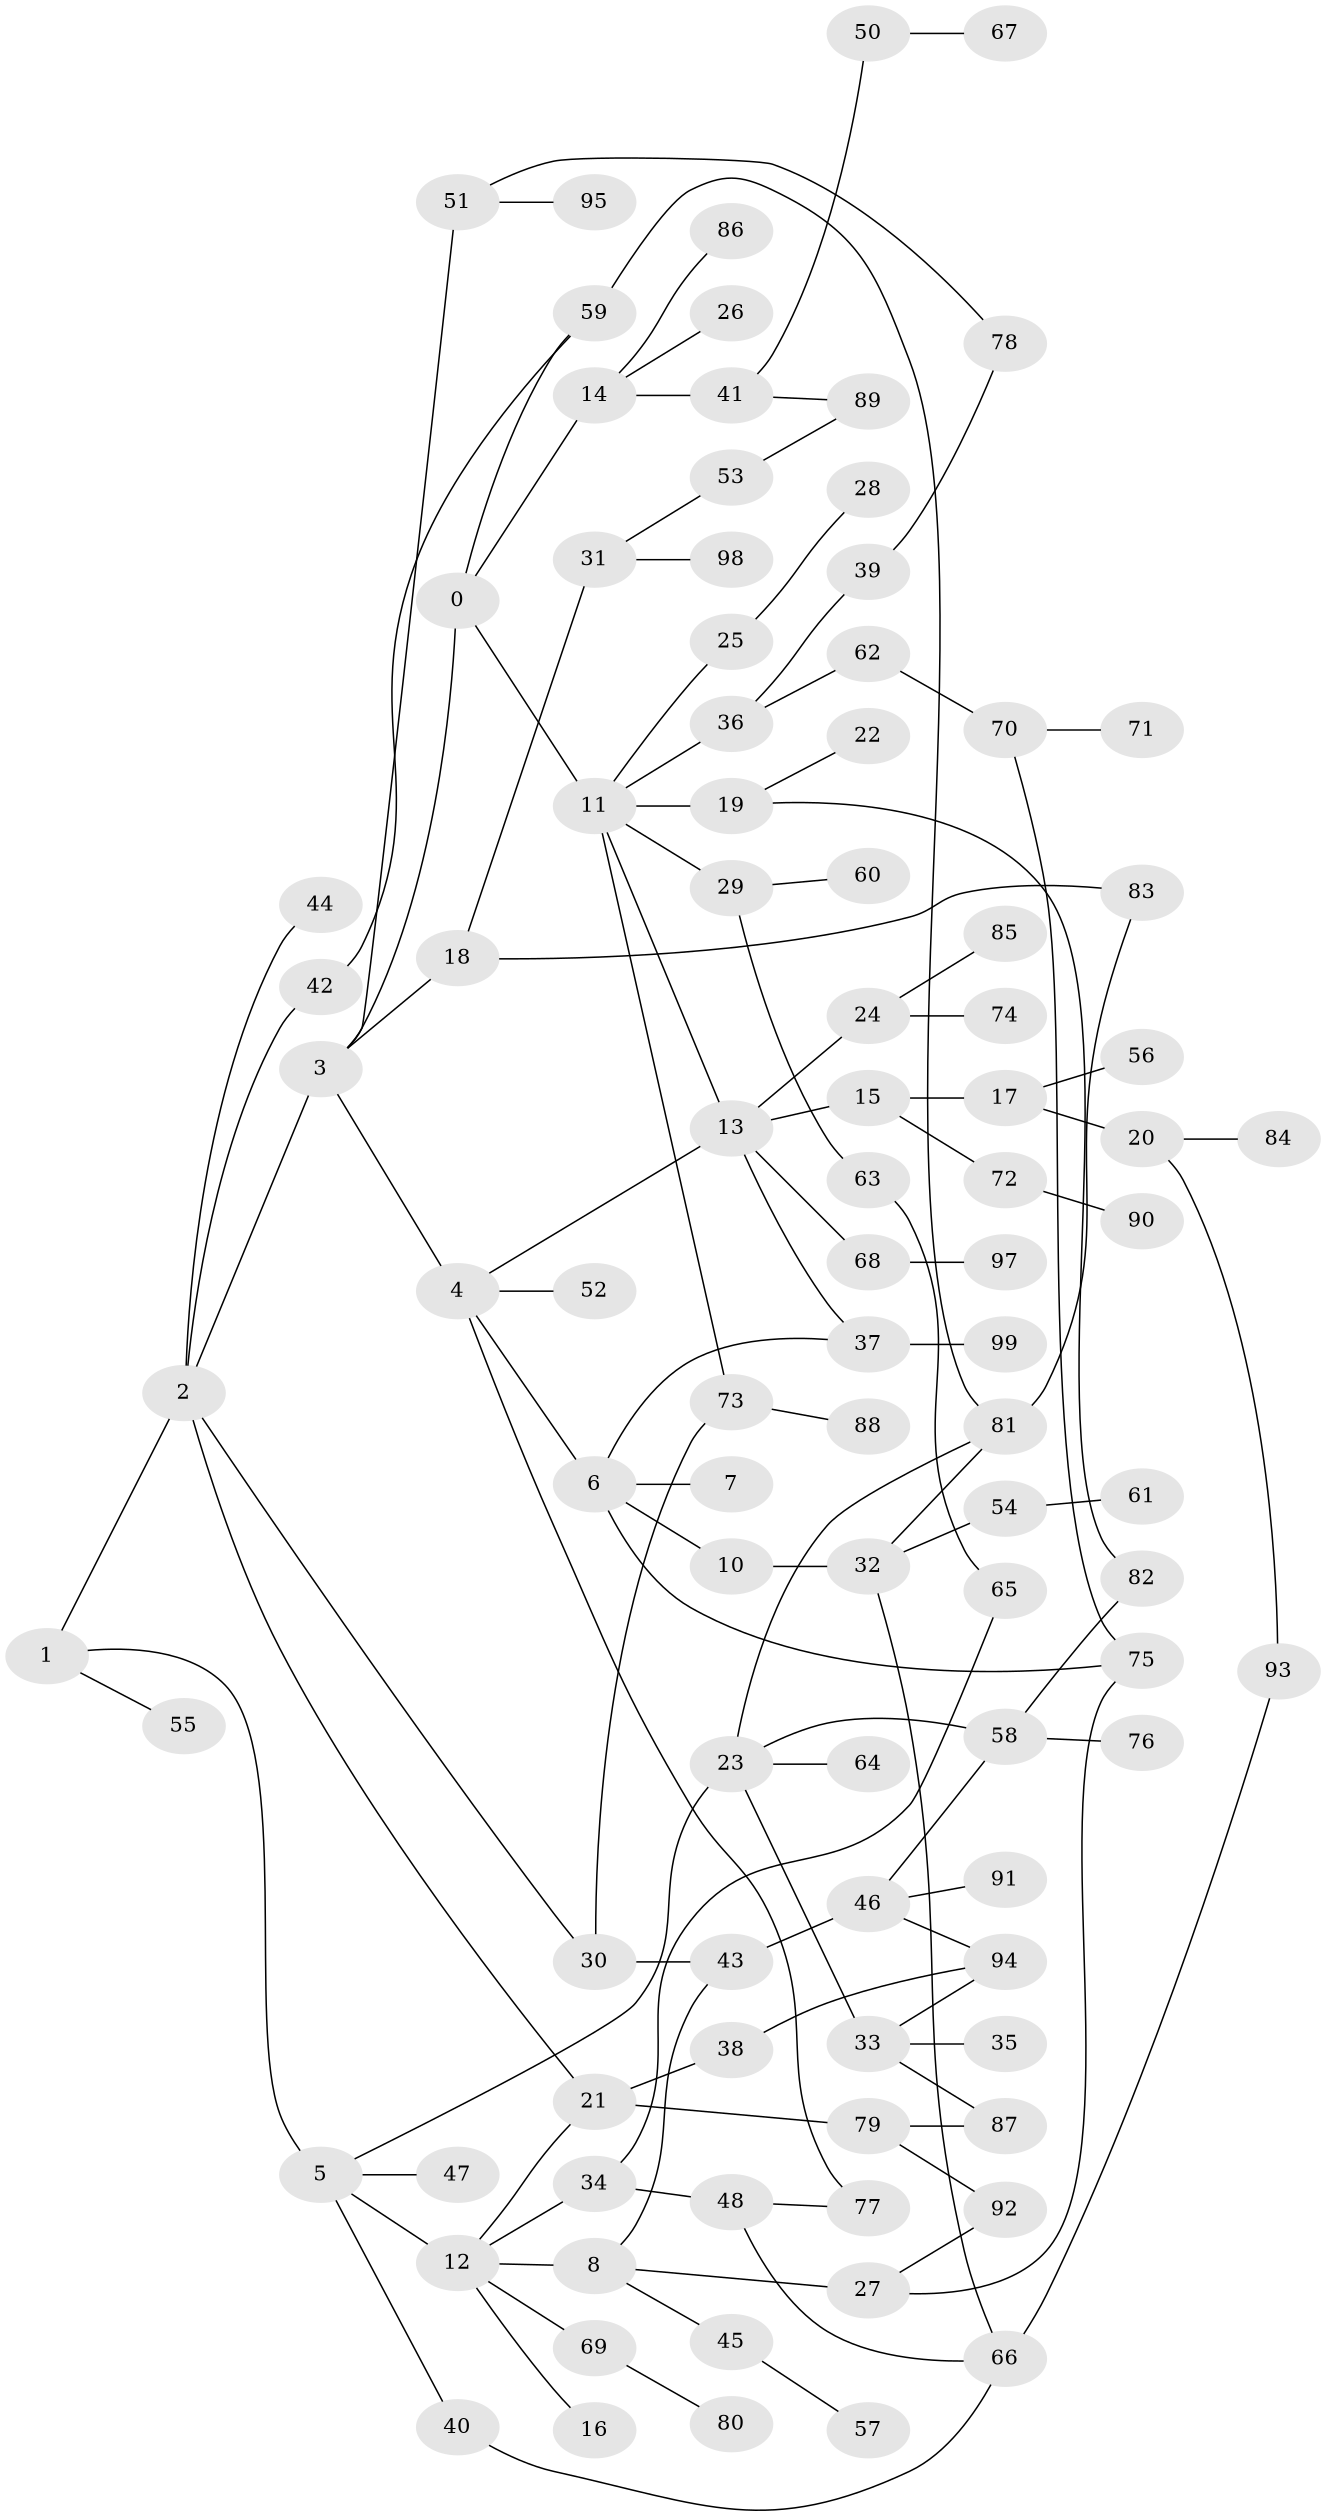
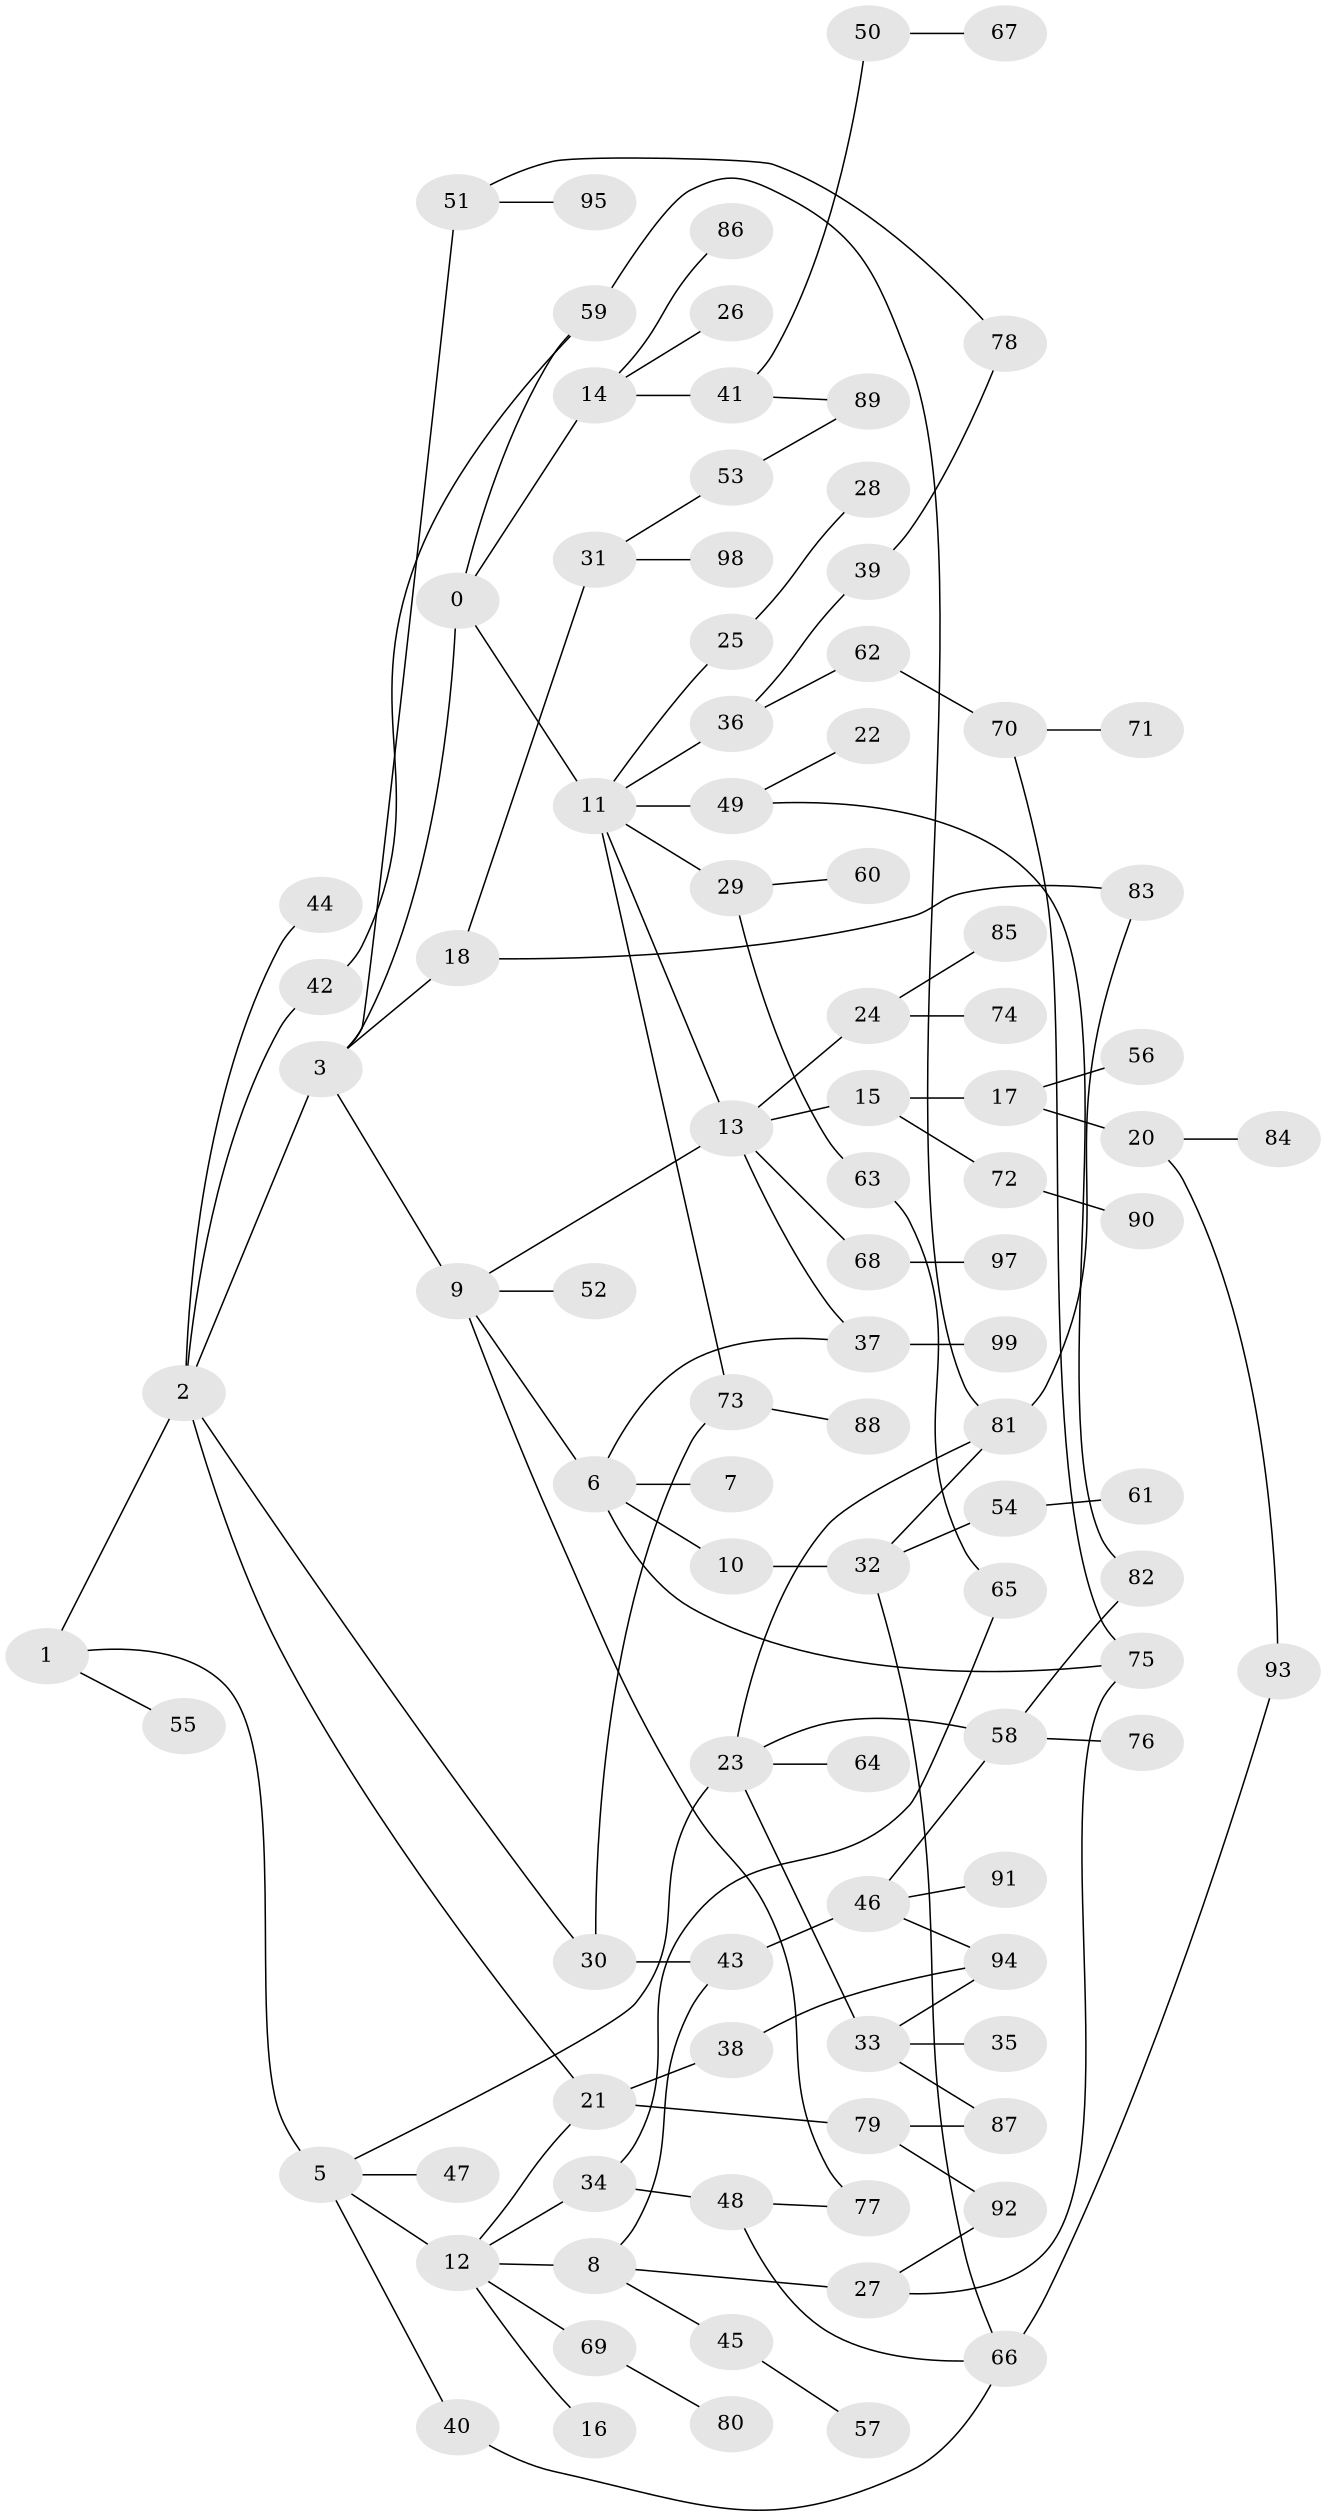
(732, 806) -> (732, 806)
(458, 1291) -> (458, 1291)
